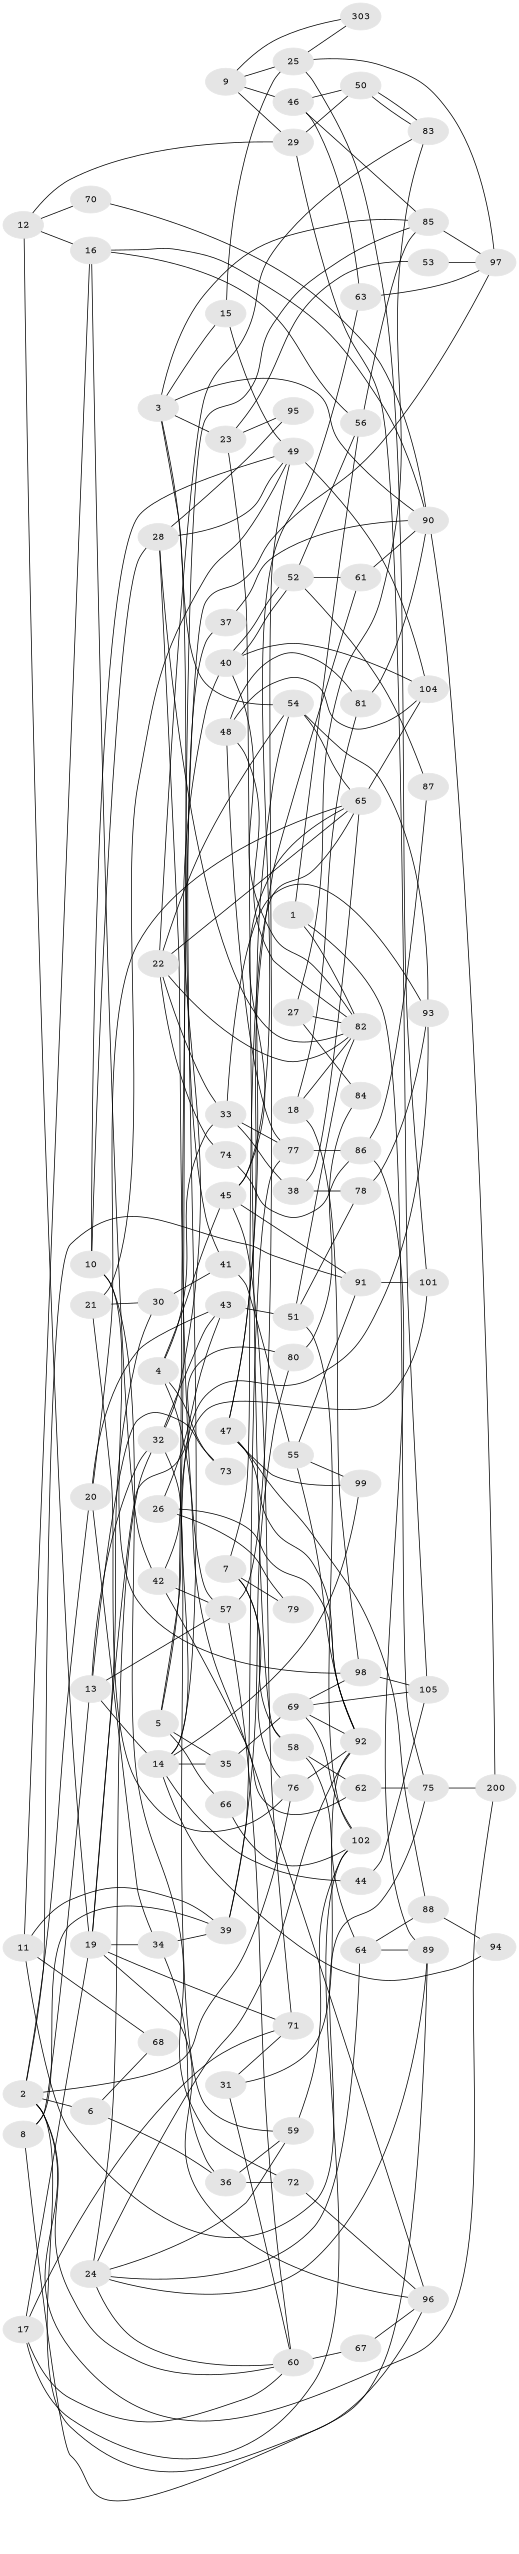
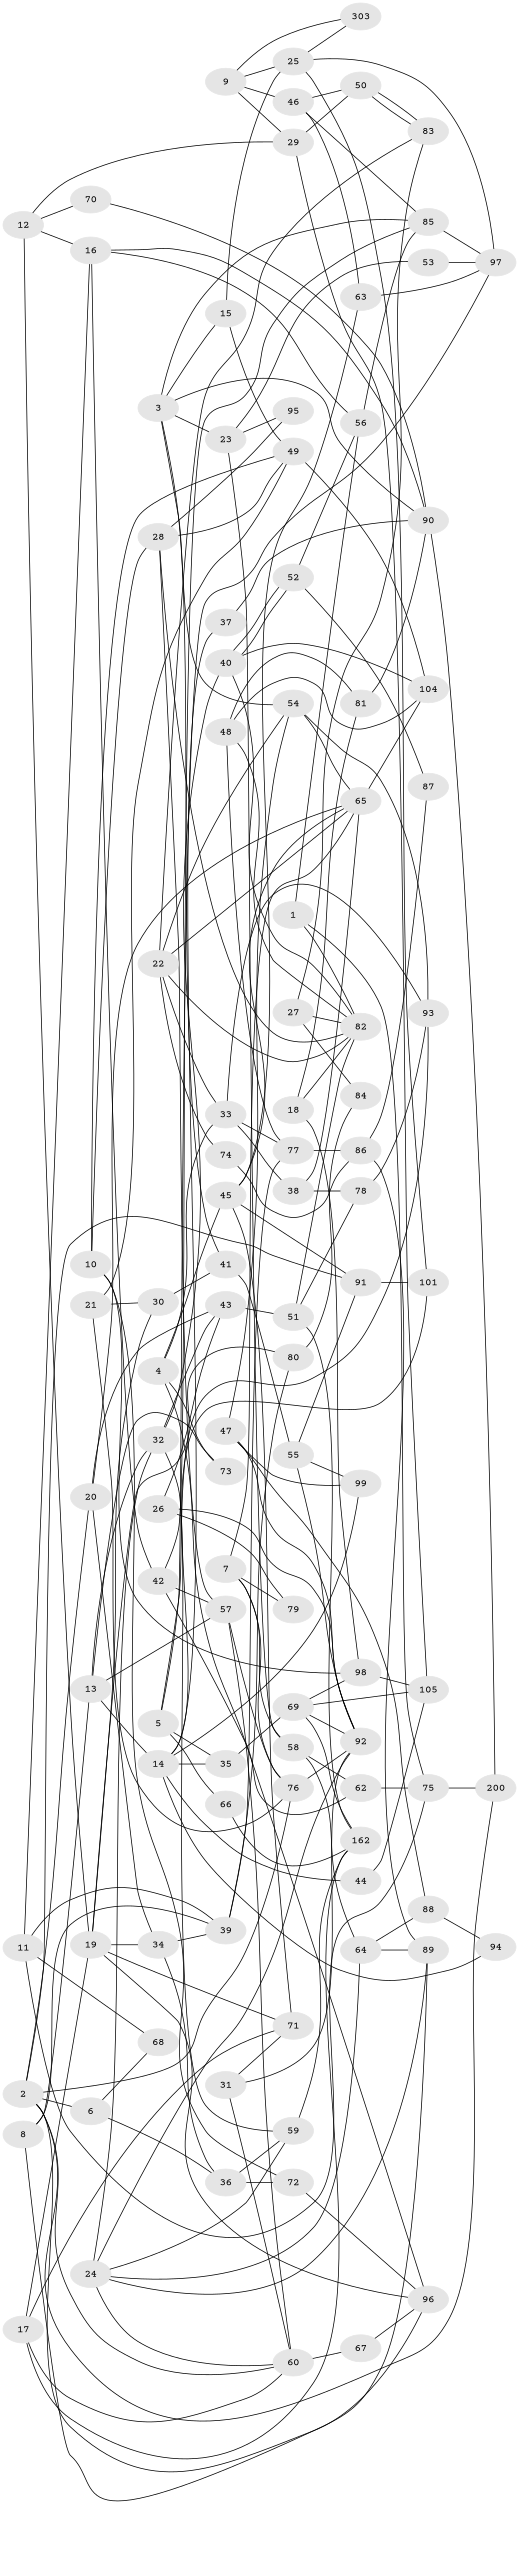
(361, 578) -> none
(272, 1090) -> (244, 1682)
(361, 1841) -> (361, 1841)
